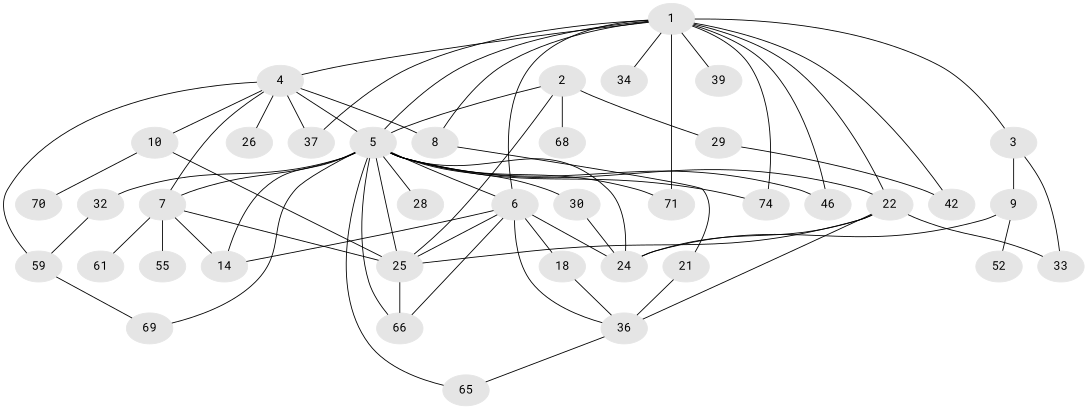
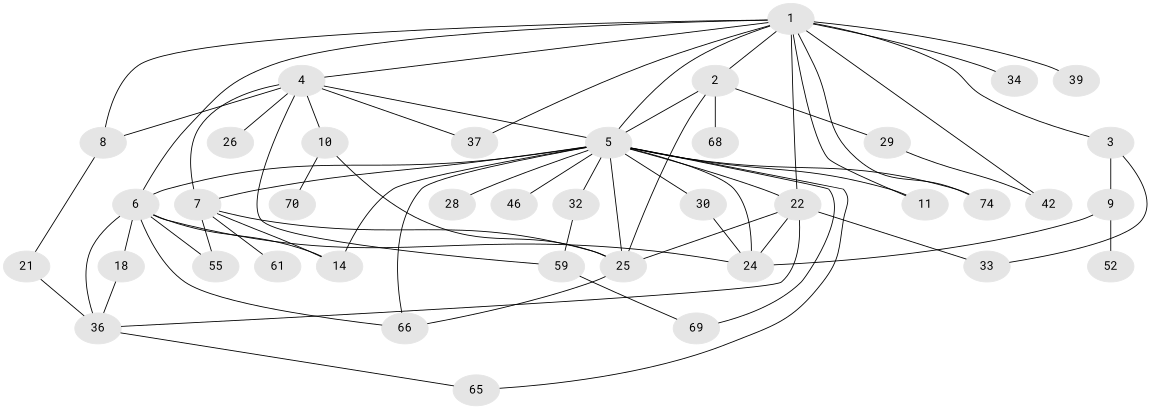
(784, 86) -> (753, 50)
(671, 205) -> (925, 205)
(458, 236) -> (176, 236)
